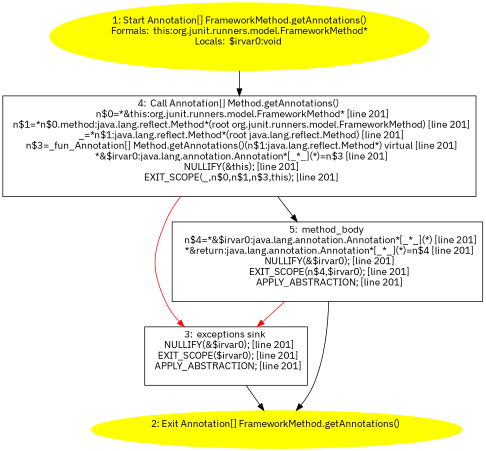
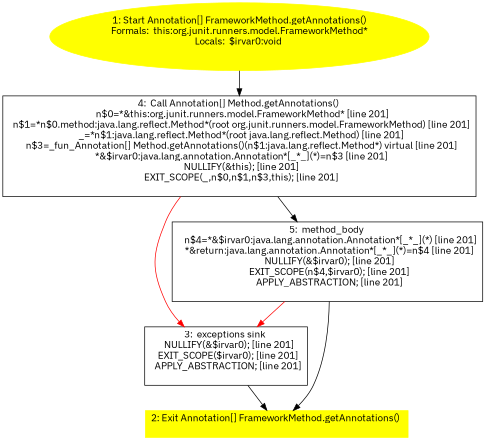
(277, 430) -> (277, 424)
